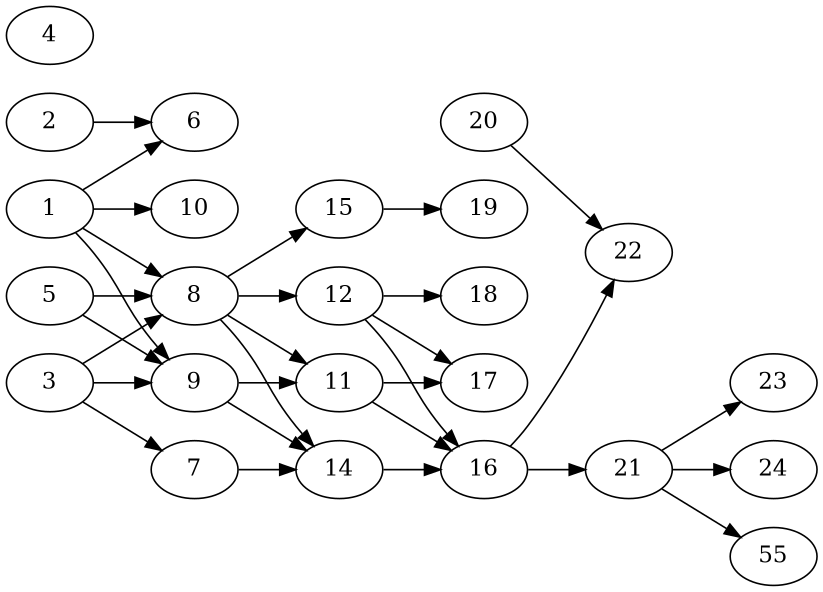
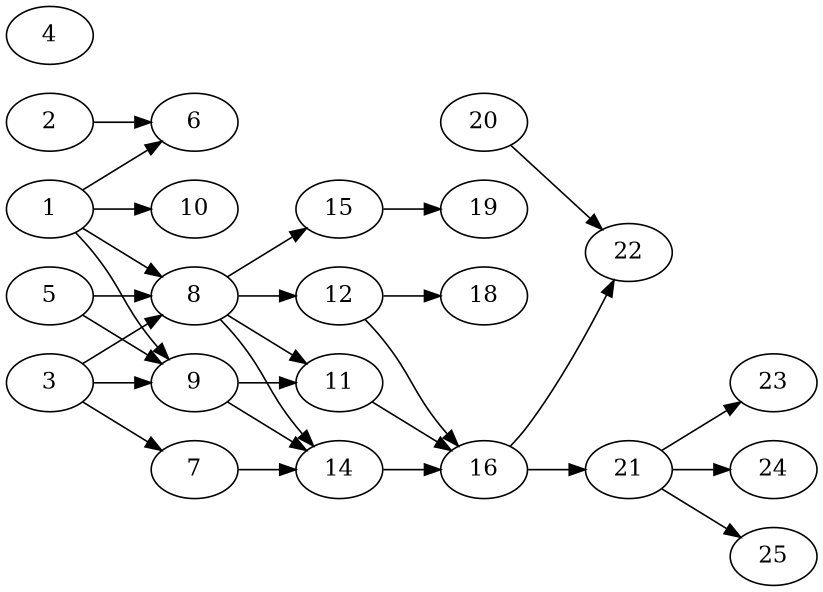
(484, 383) -> none
(774, 556) -> (774, 556)
